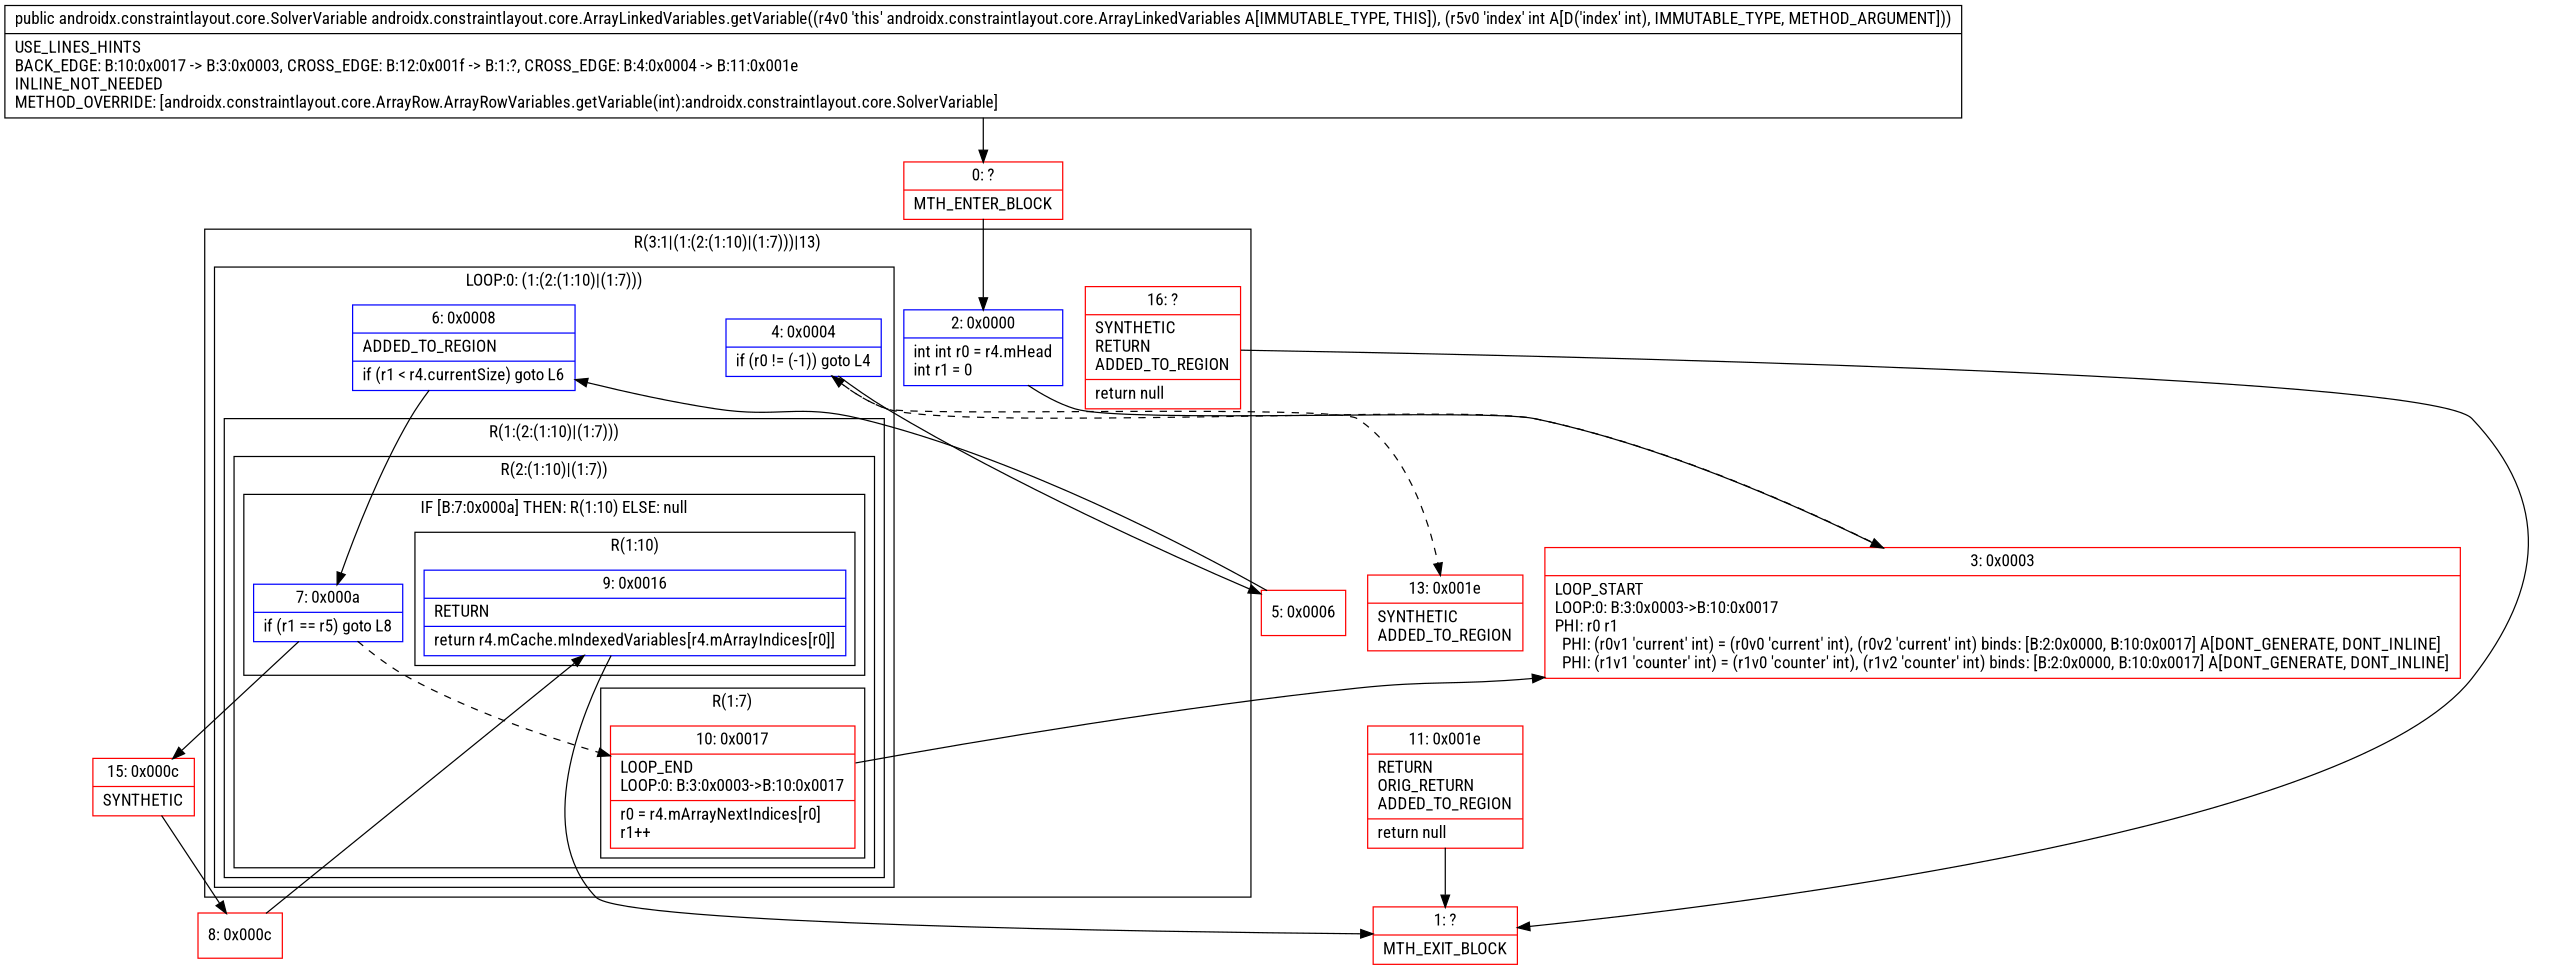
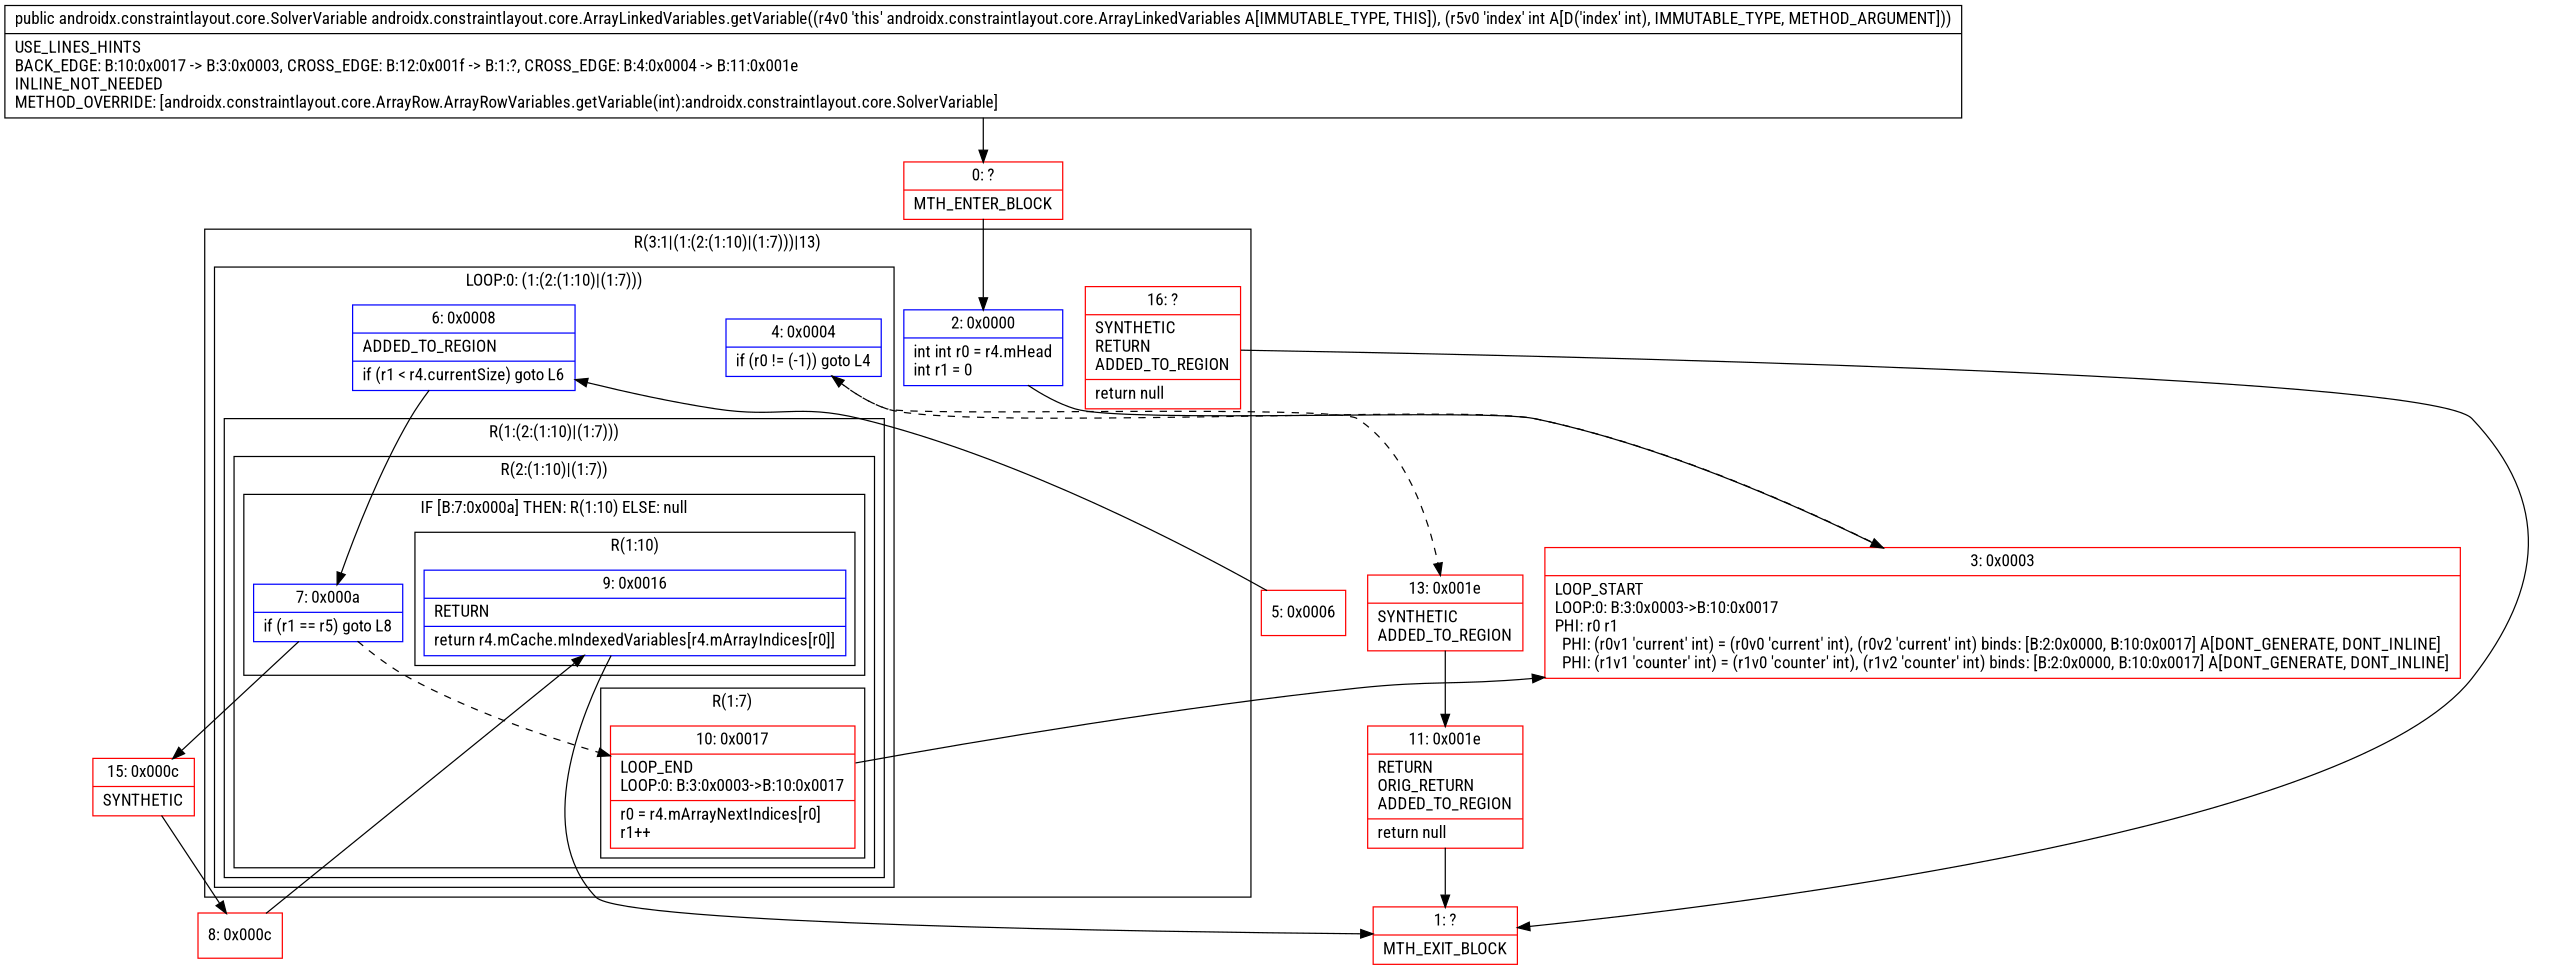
(1039, 491) -> none
none -> (1445, 674)
